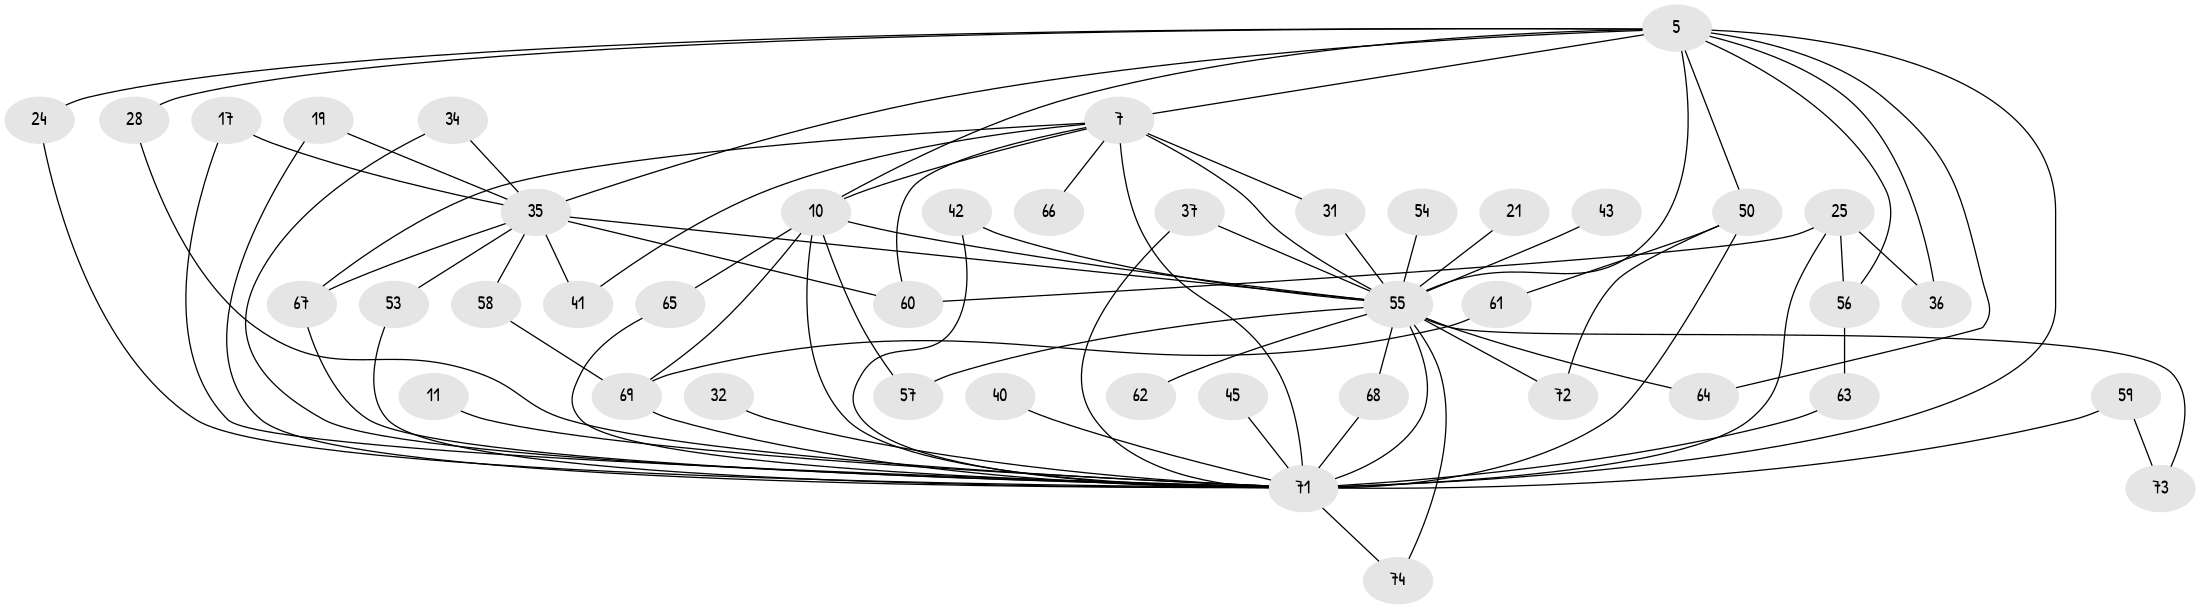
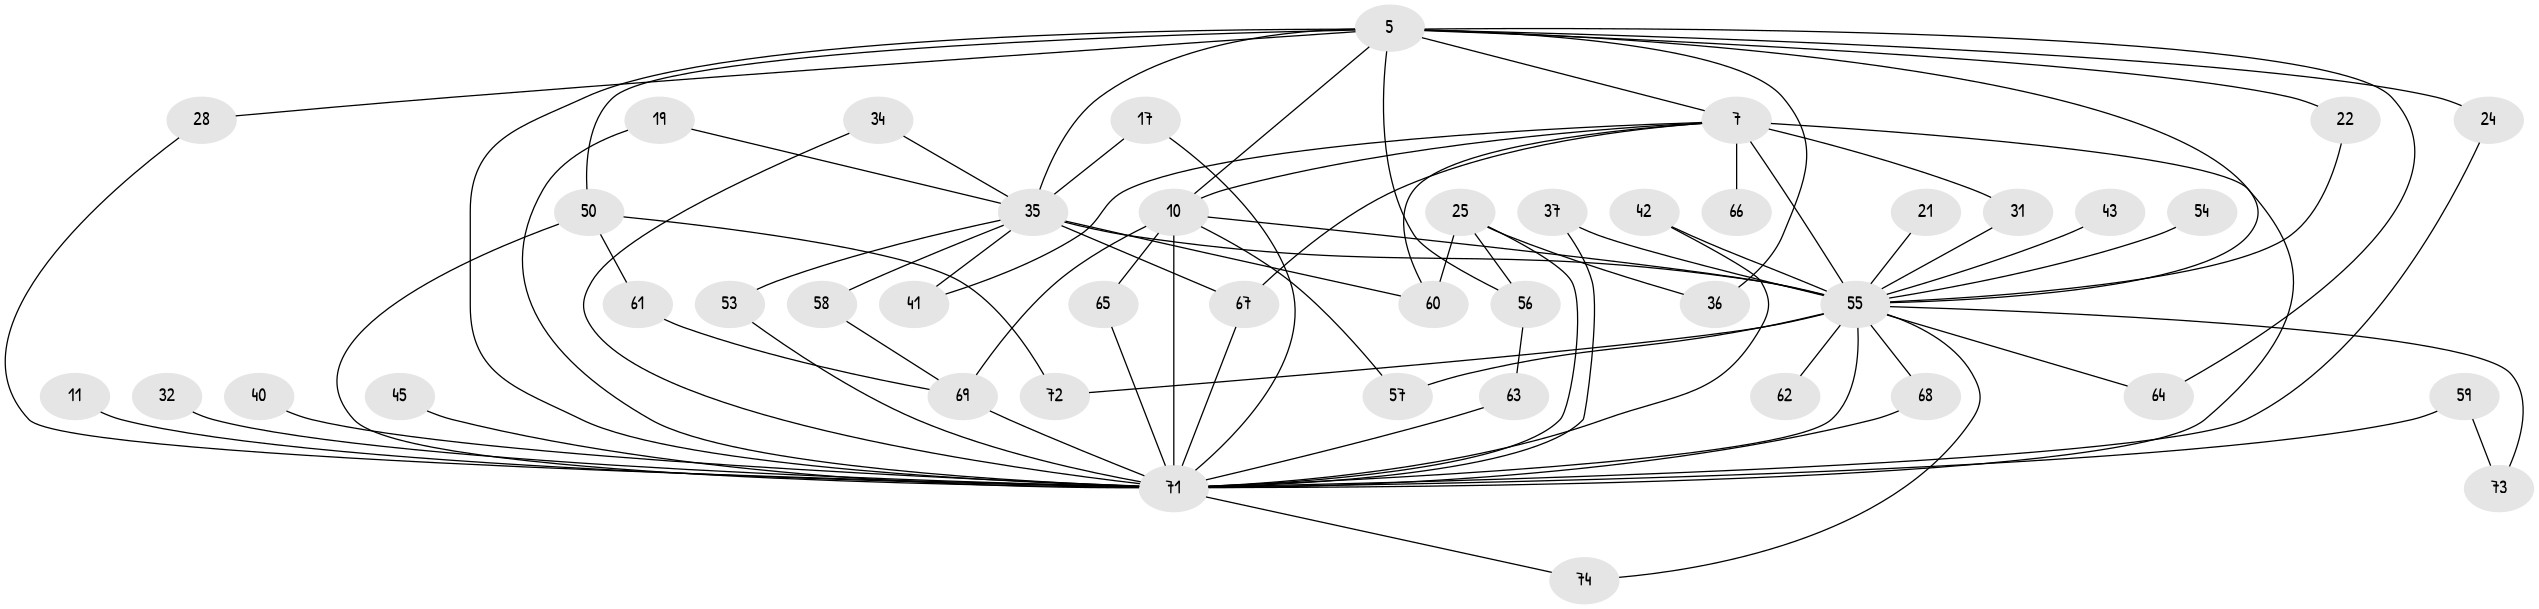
none -> (2345, 120)
